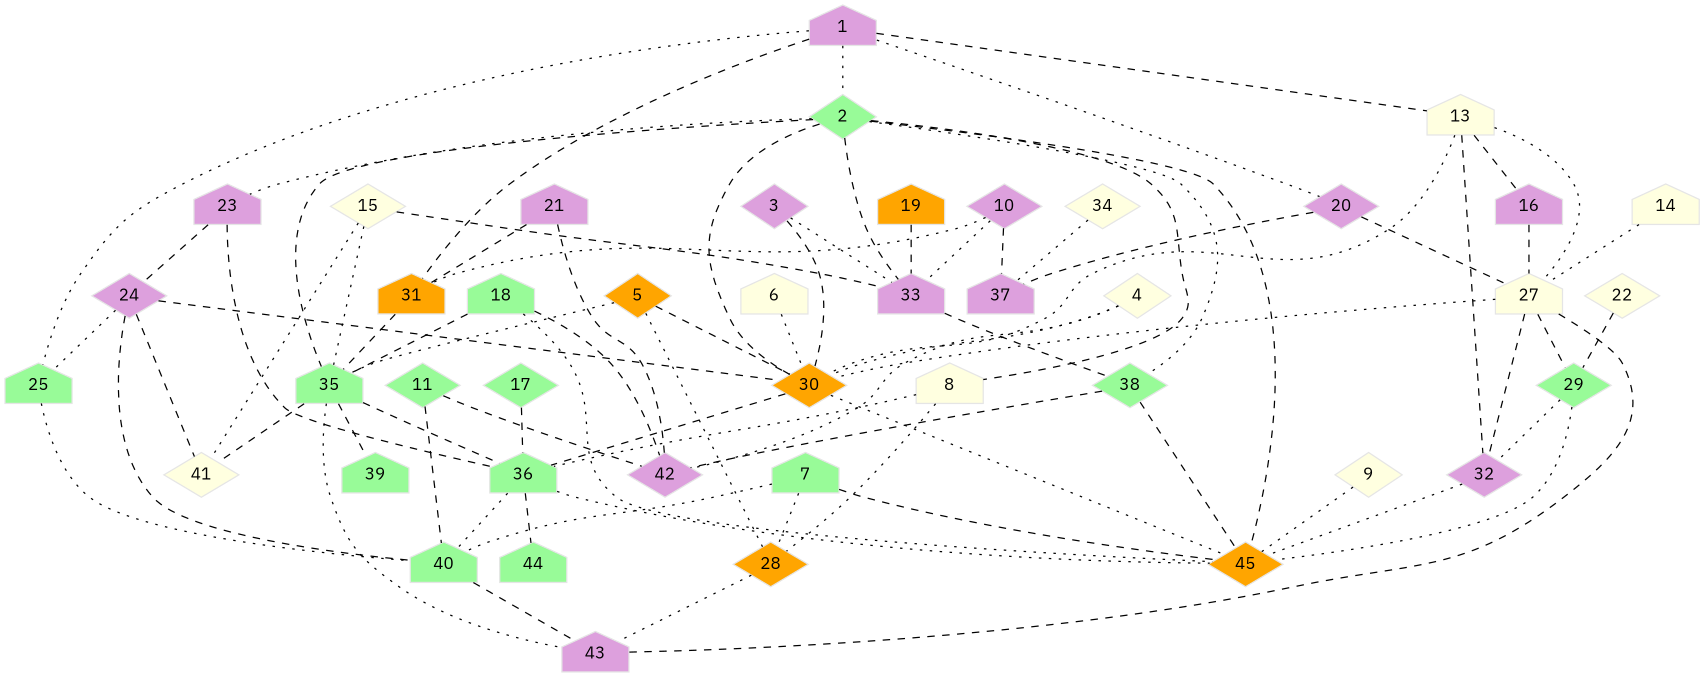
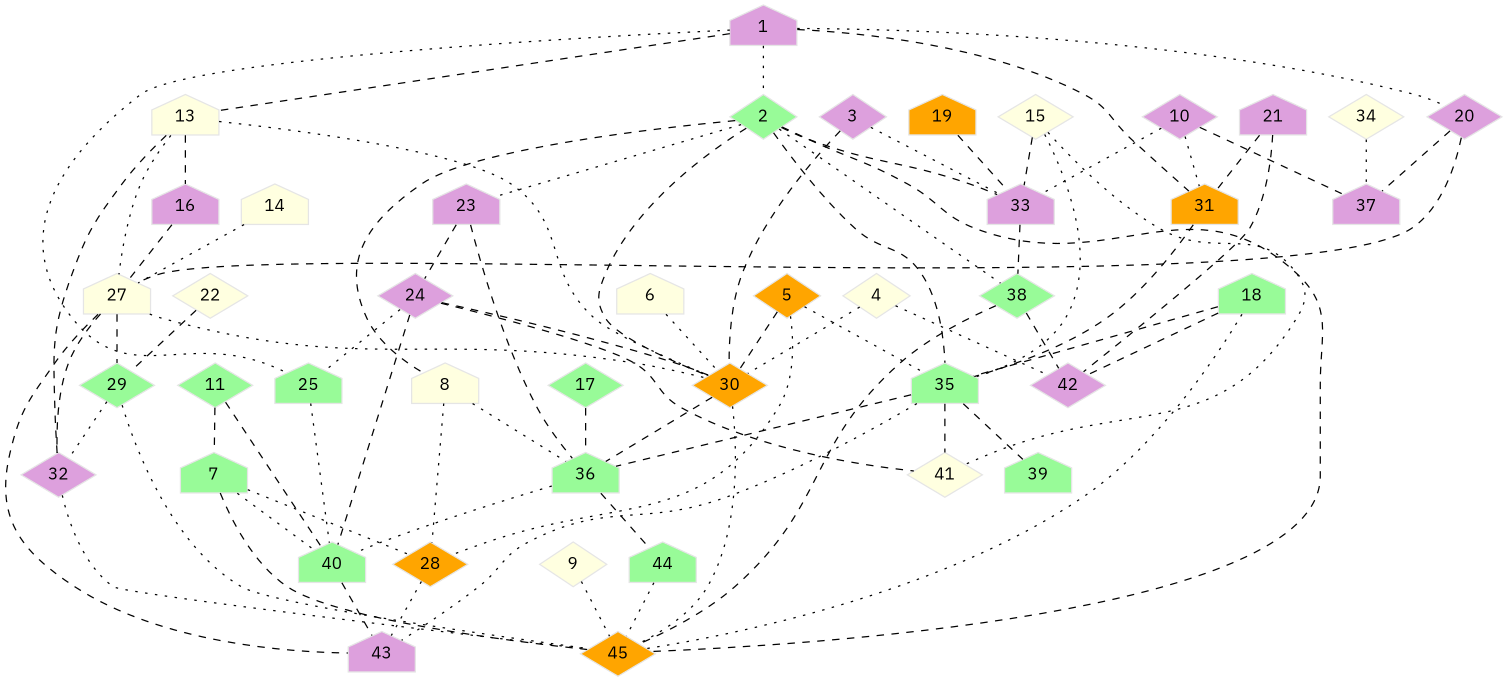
(542, 433) -> (215, 430)
(881, 546) -> (640, 609)
